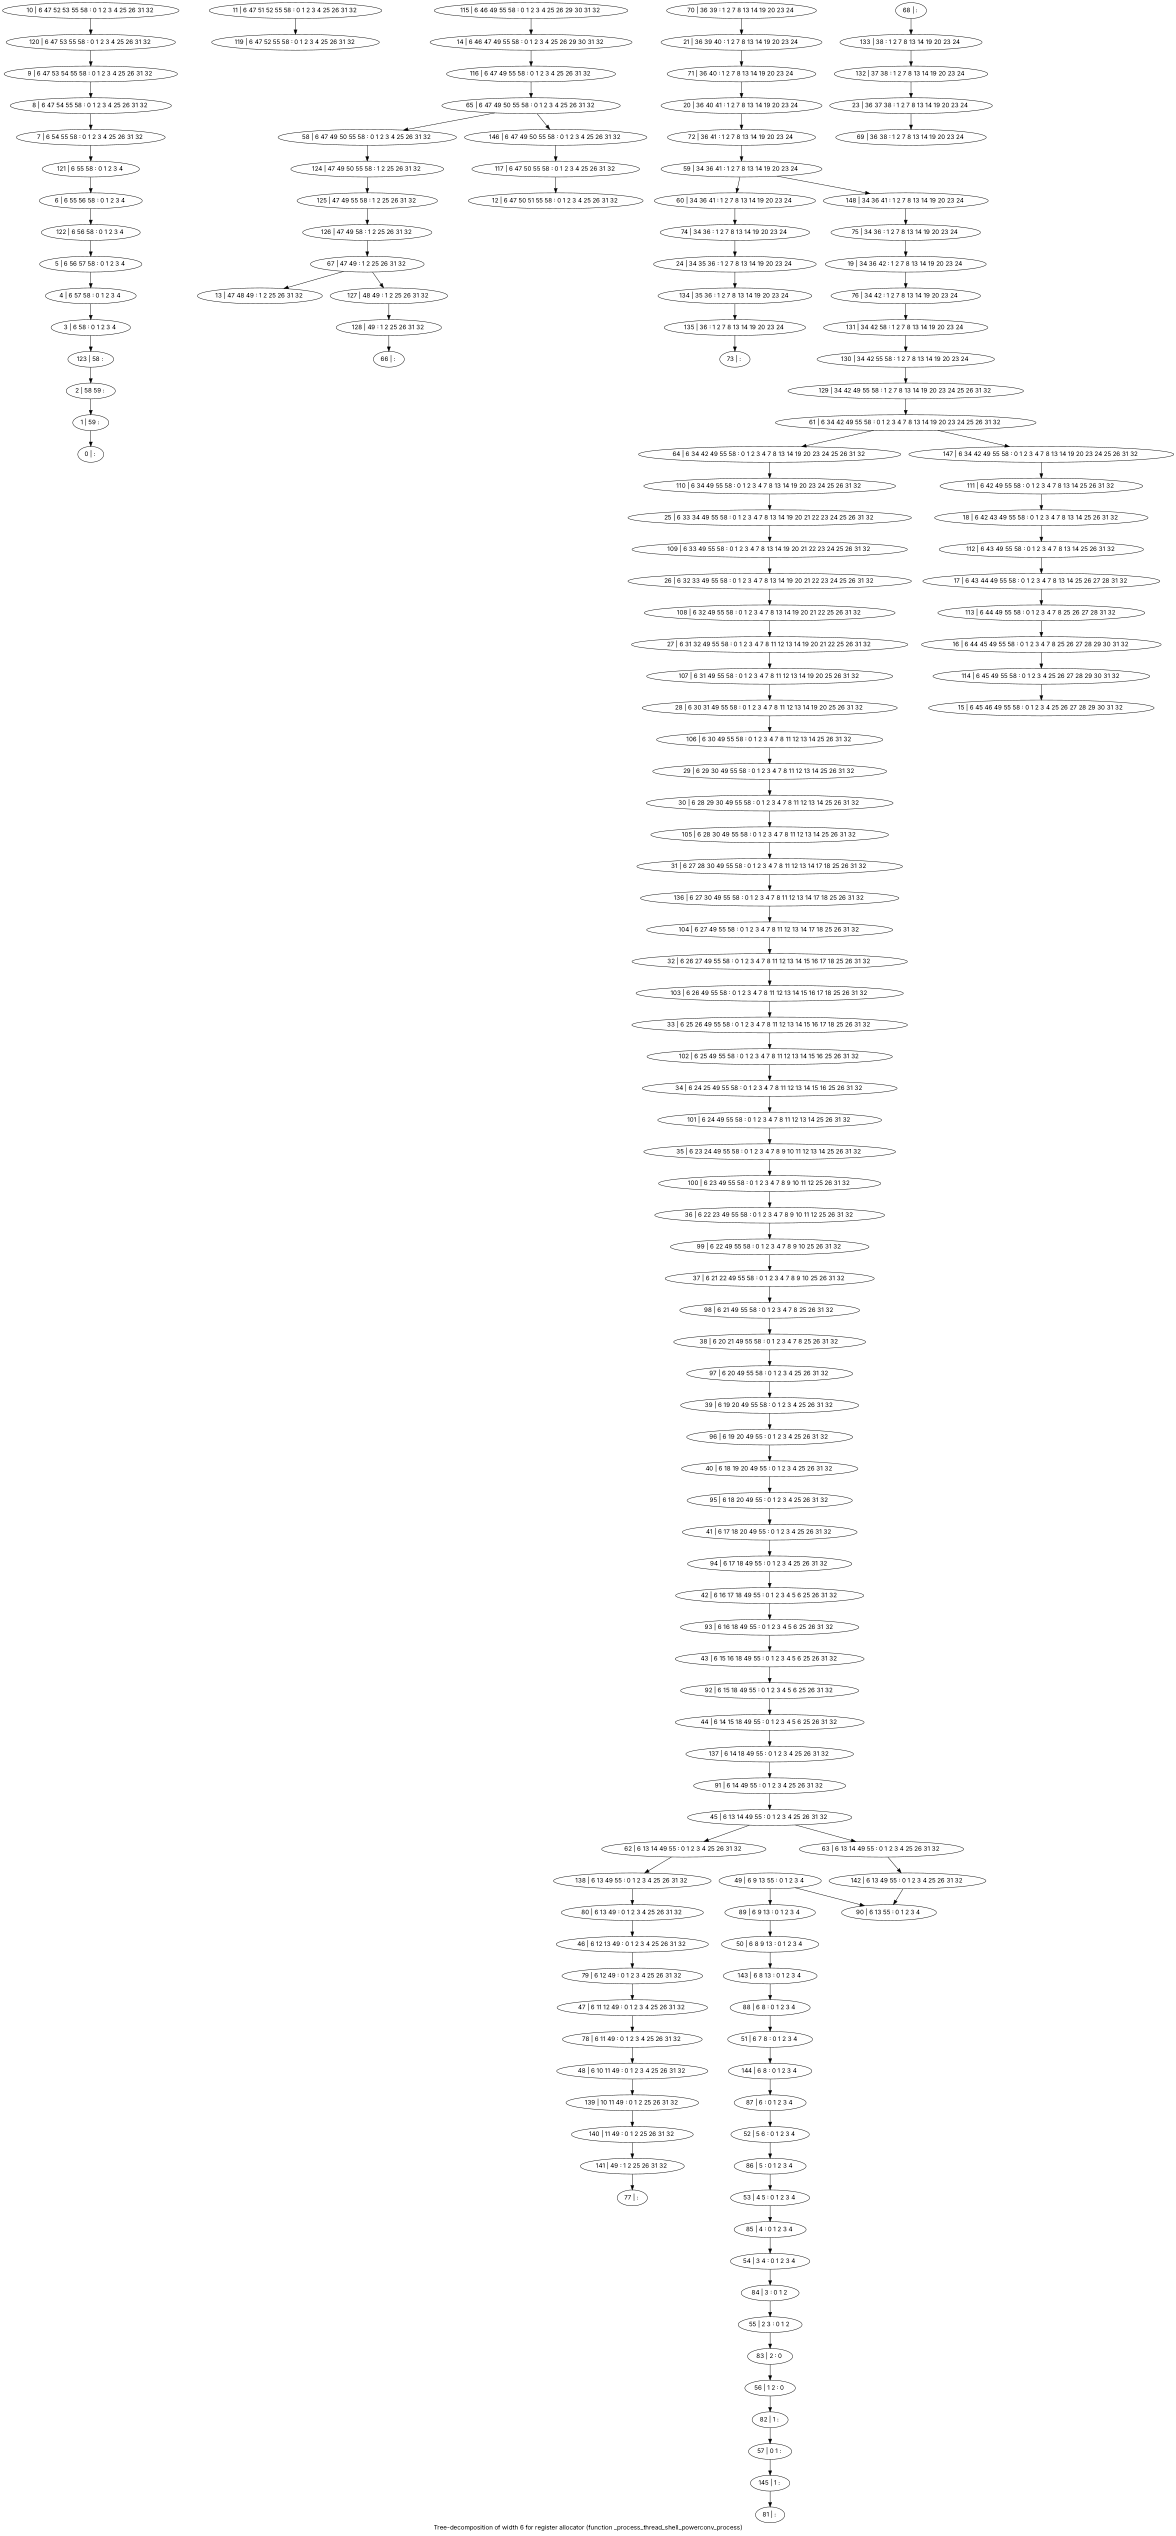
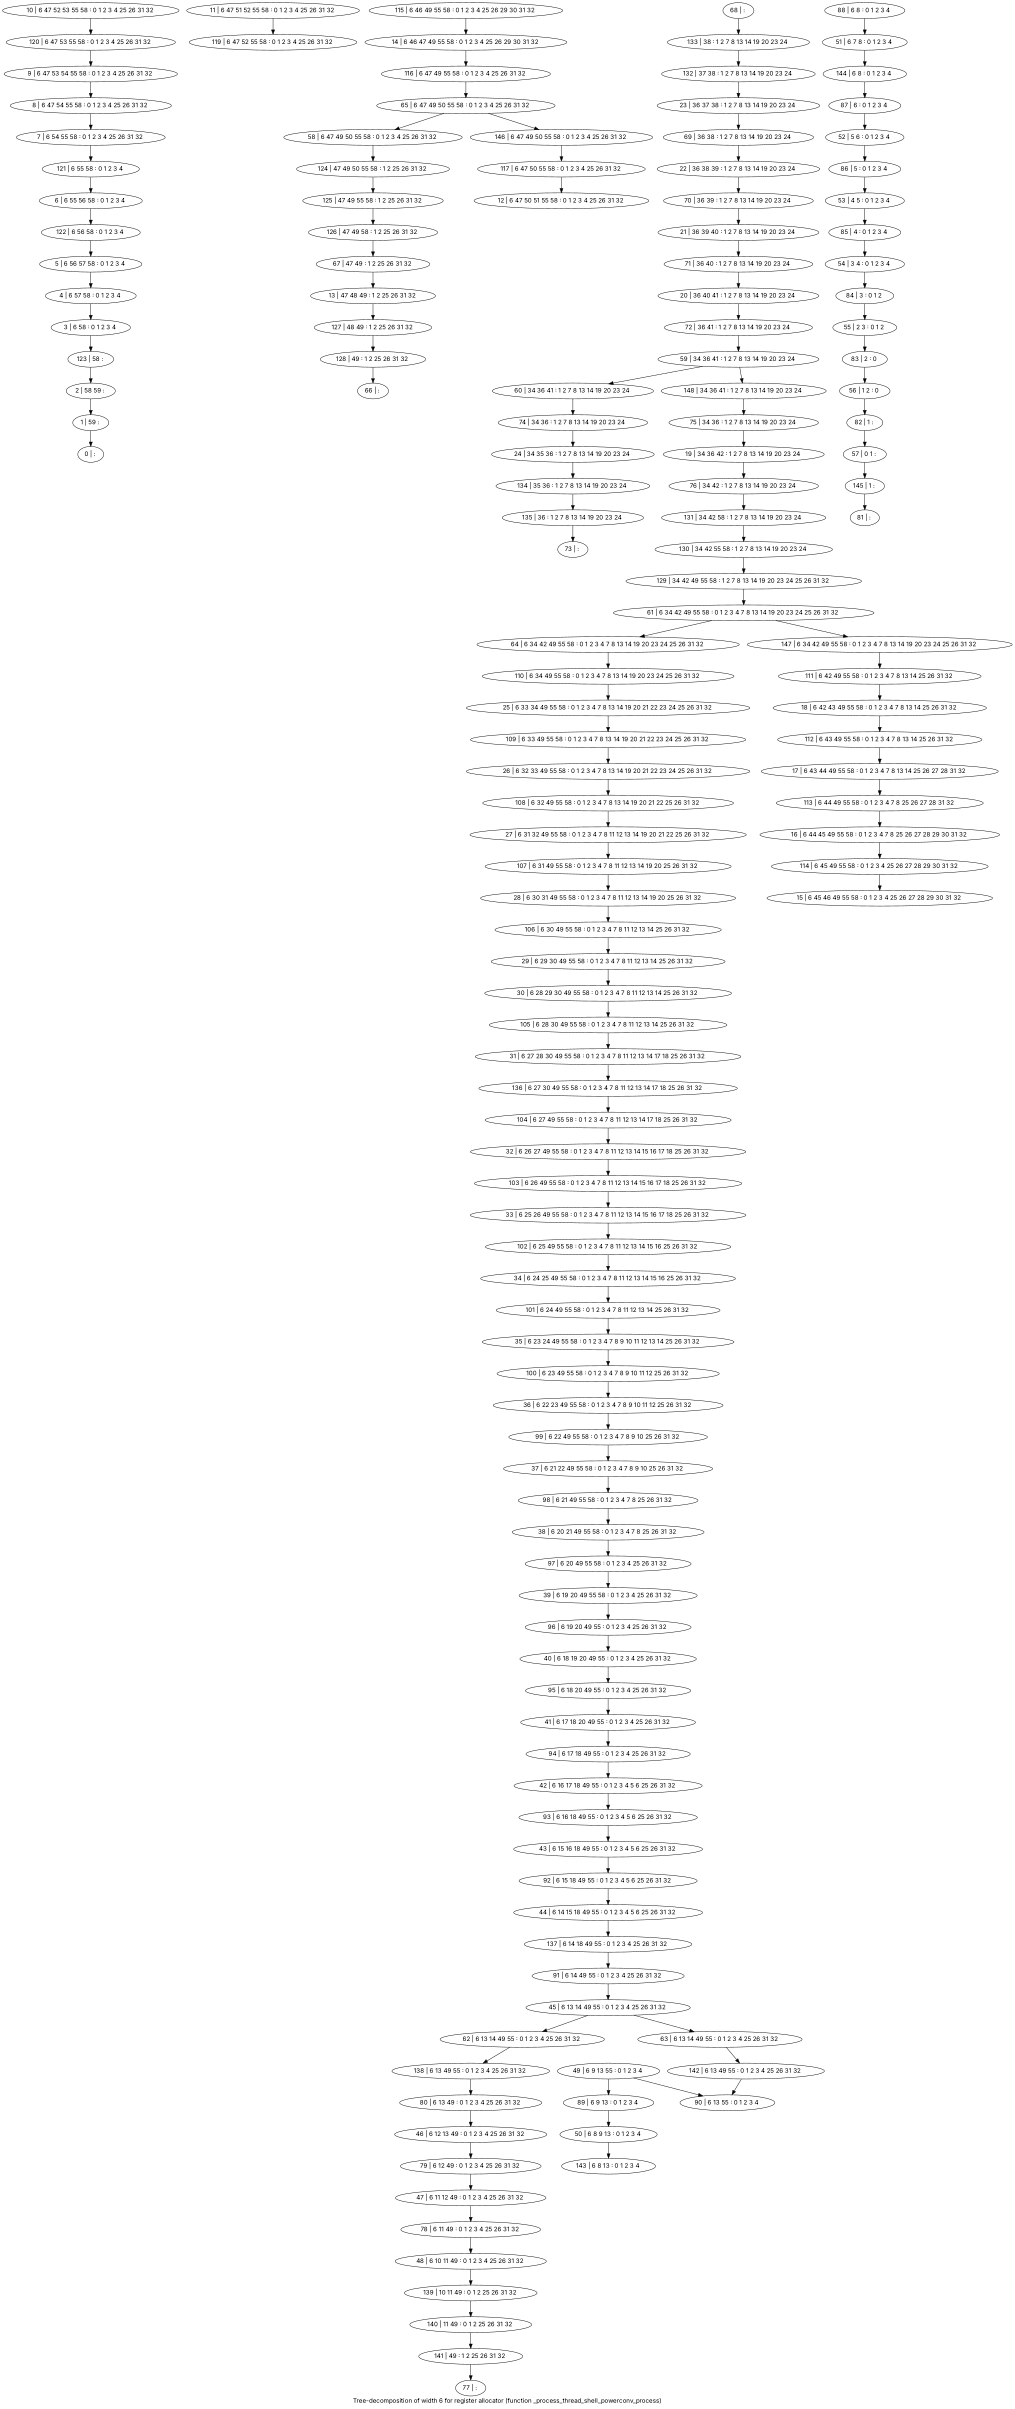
none -> (738, 169)
(377, 278) -> (373, 310)
(770, 1990) -> none
